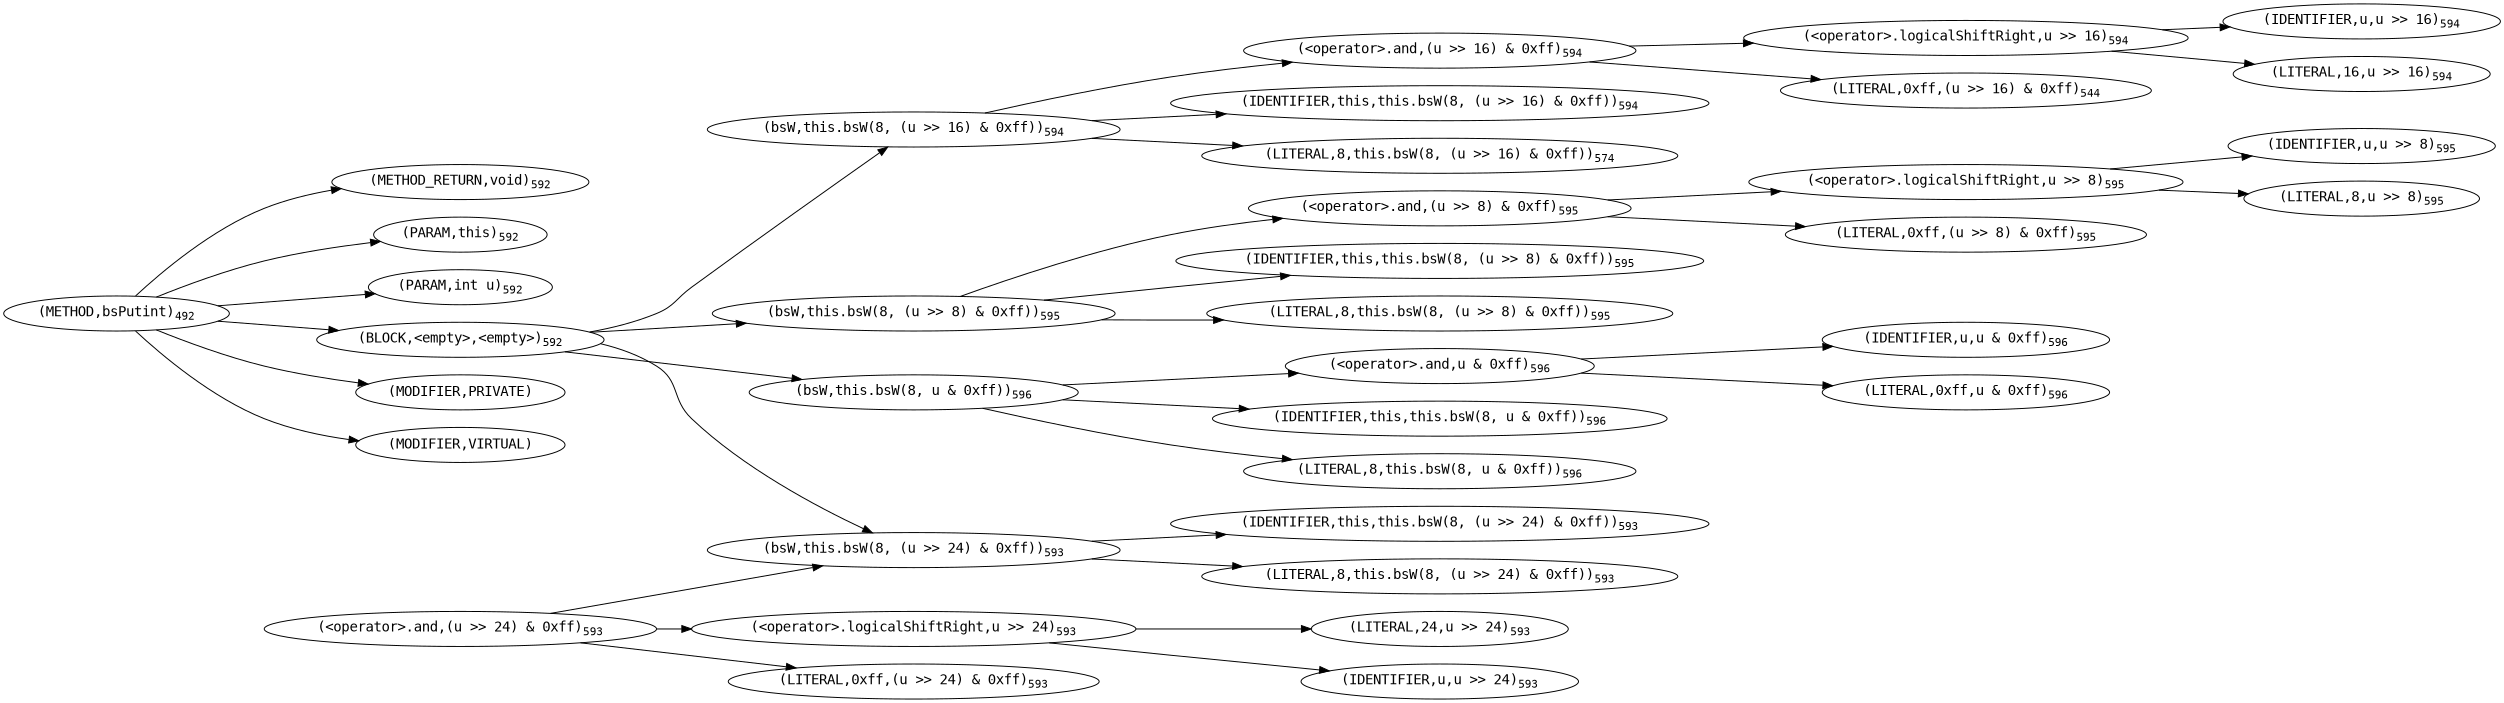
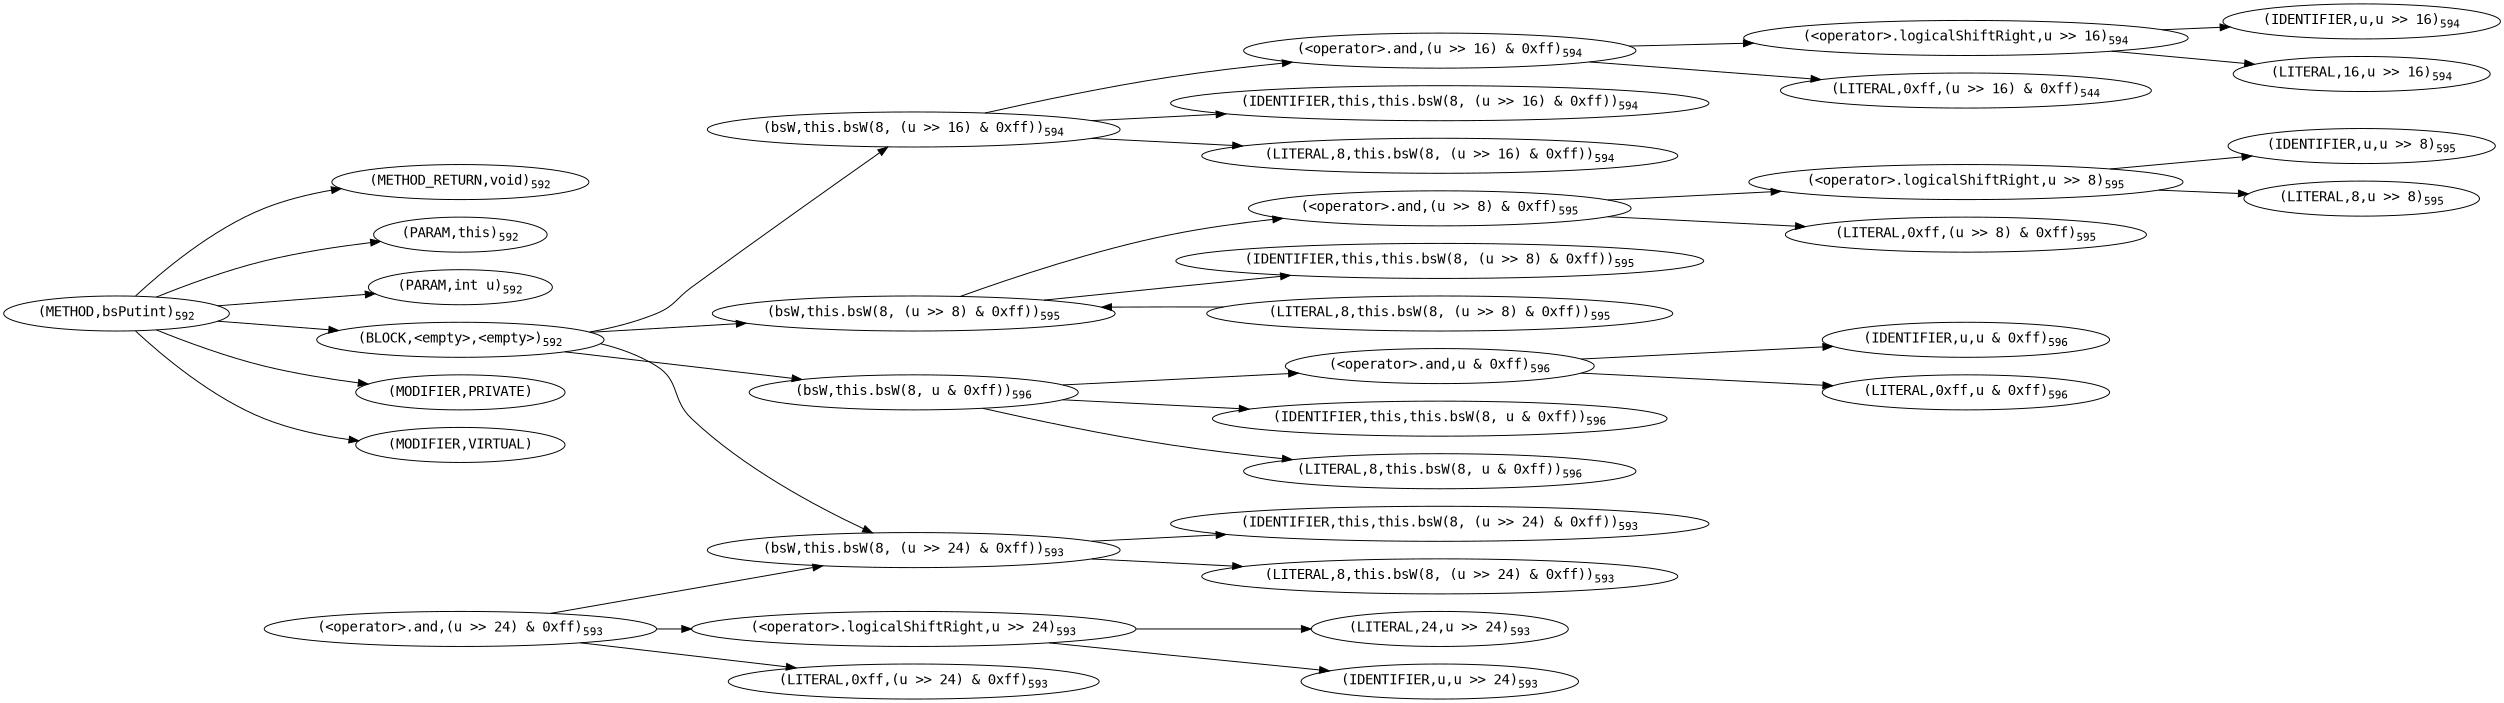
(1605, 154) -> (1605, 154)
(185, 312) -> (185, 312)
(1158, 320) -> (1167, 307)
